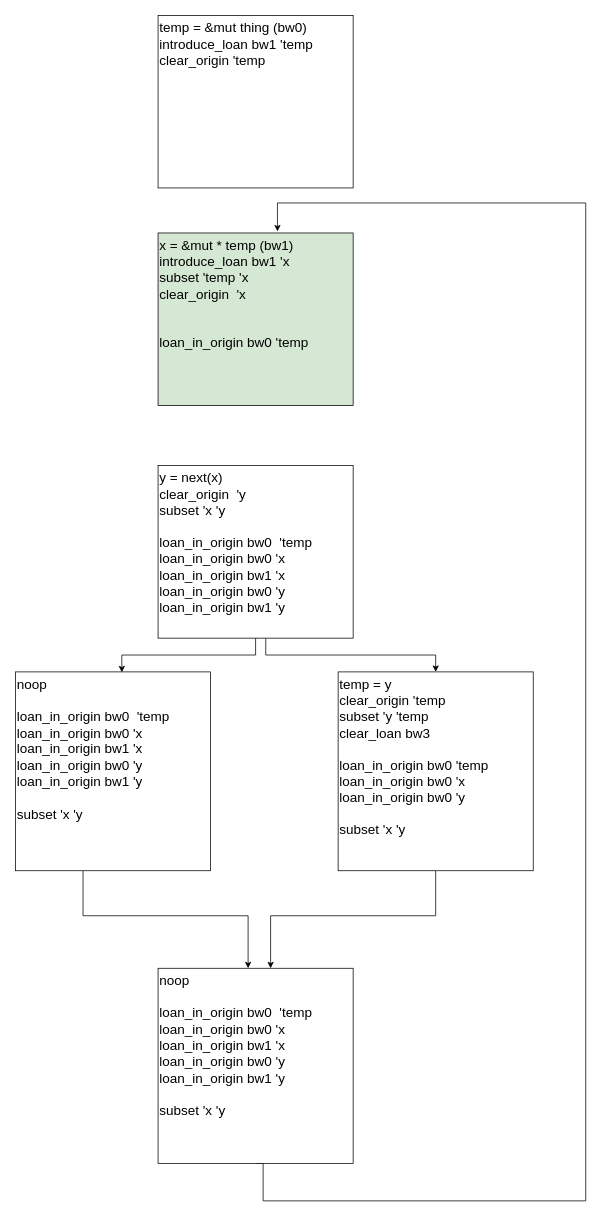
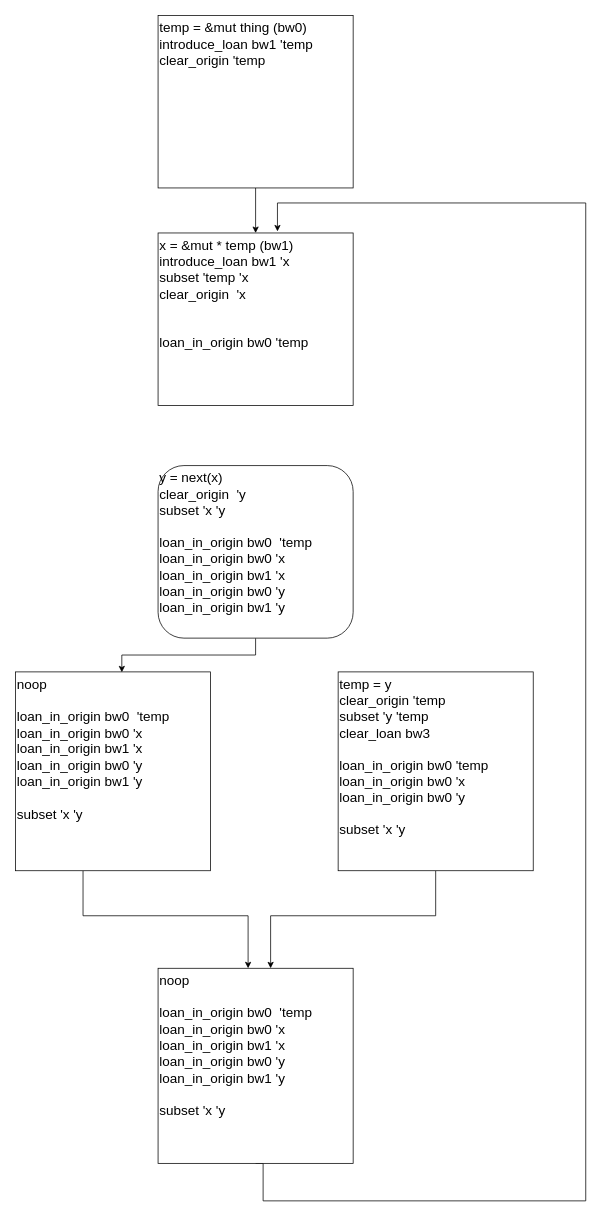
none -> (255, 208)
(255, 319) -> (255, 319)
(255, 552) -> (255, 552)
(266, 646) -> none
